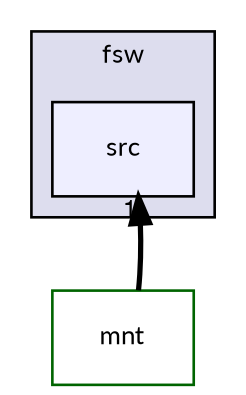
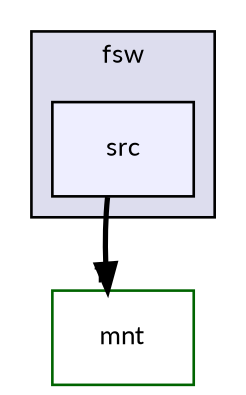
(141, 257) -> (105, 234)
